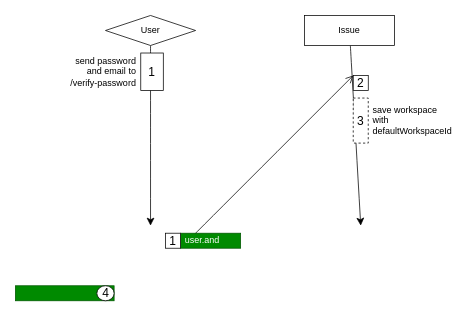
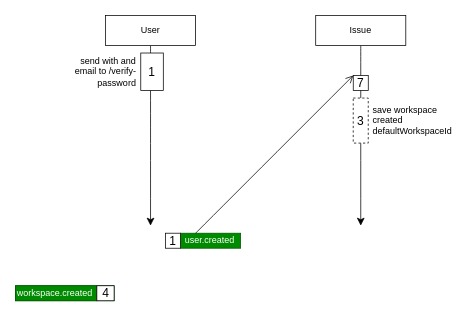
(150, 30) -> (150, 30)
(349, 30) -> (360, 30)
(100, 72) -> (100, 72)
(360, 83) -> (360, 83)
(414, 120) -> (414, 120)
(204, 240) -> (213, 240)
none -> (56, 293)
(105, 293) -> (105, 293)
